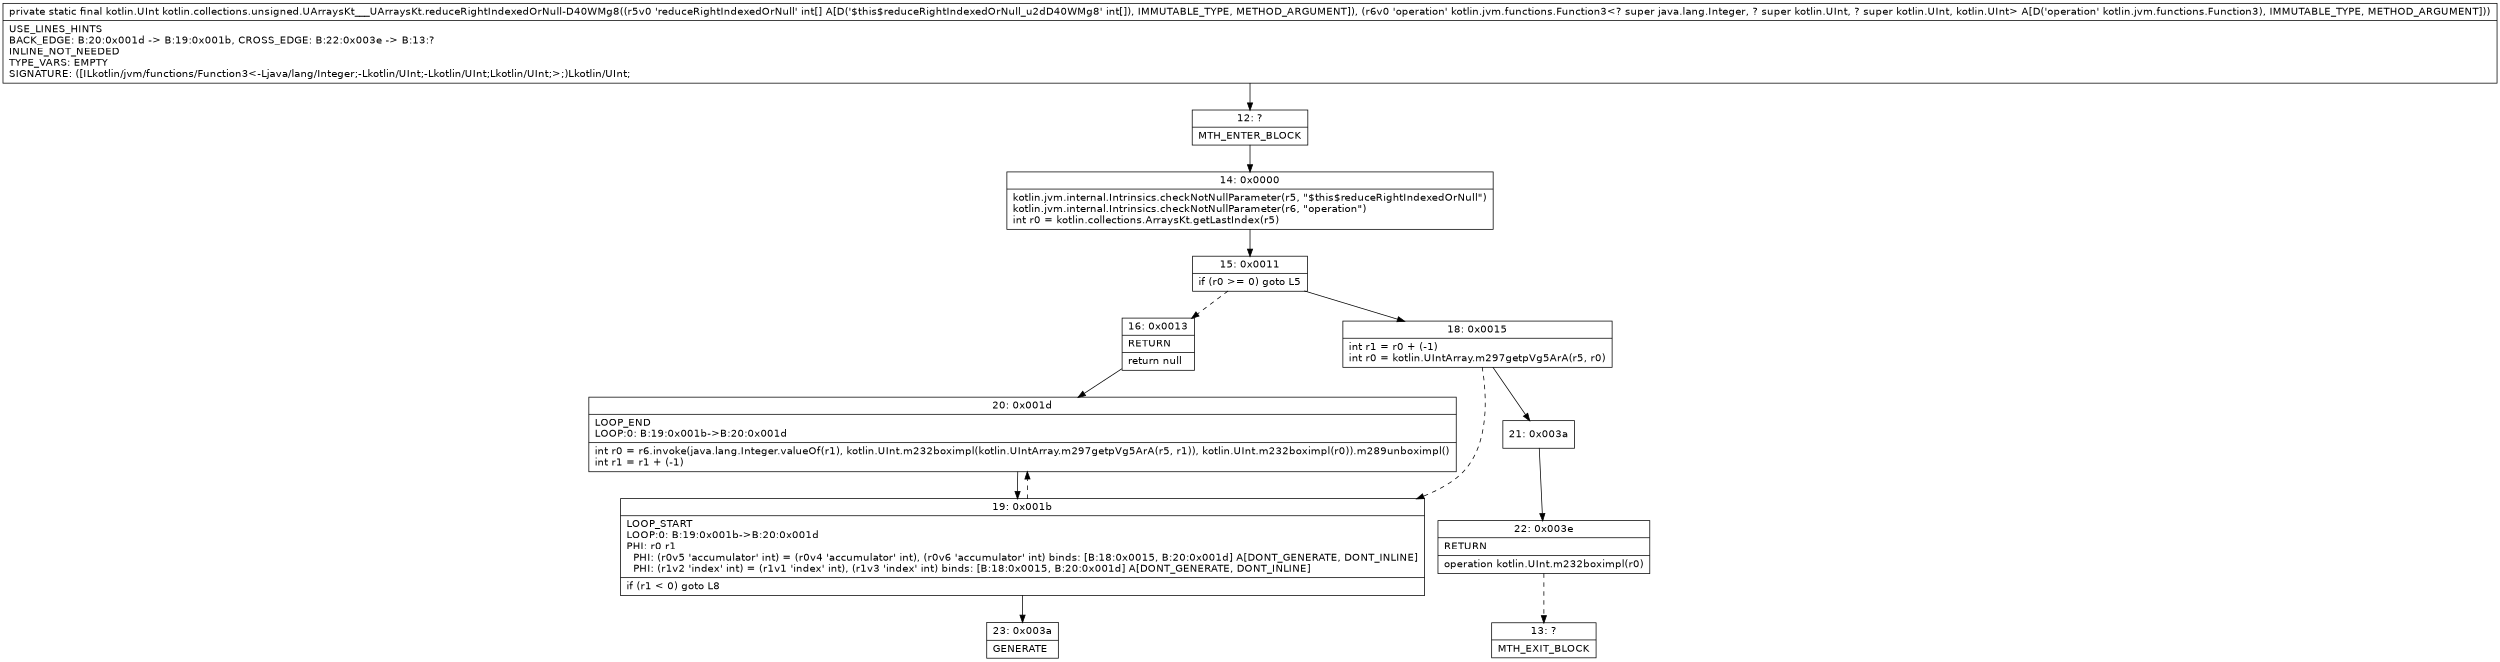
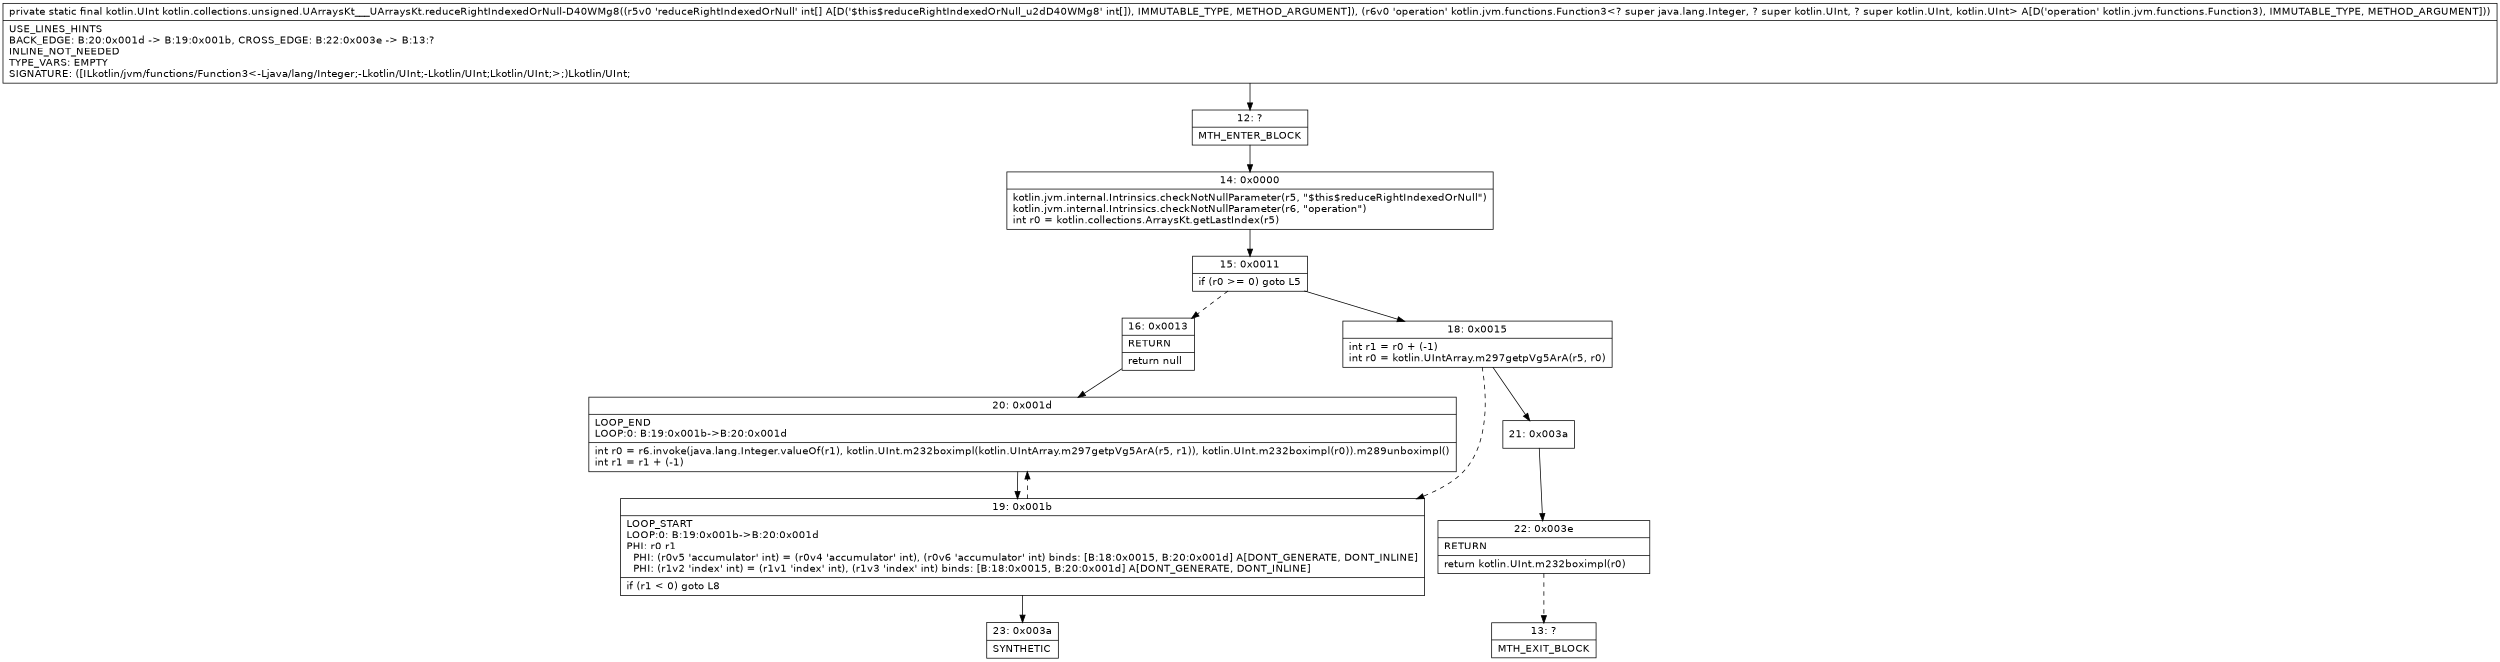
(1544, 564) -> (1535, 564)
(1020, 649) -> (1022, 649)
